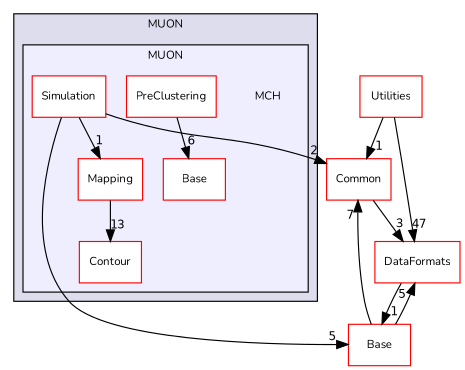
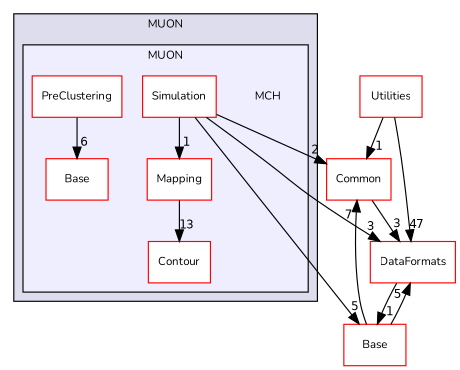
none -> (287, 178)
